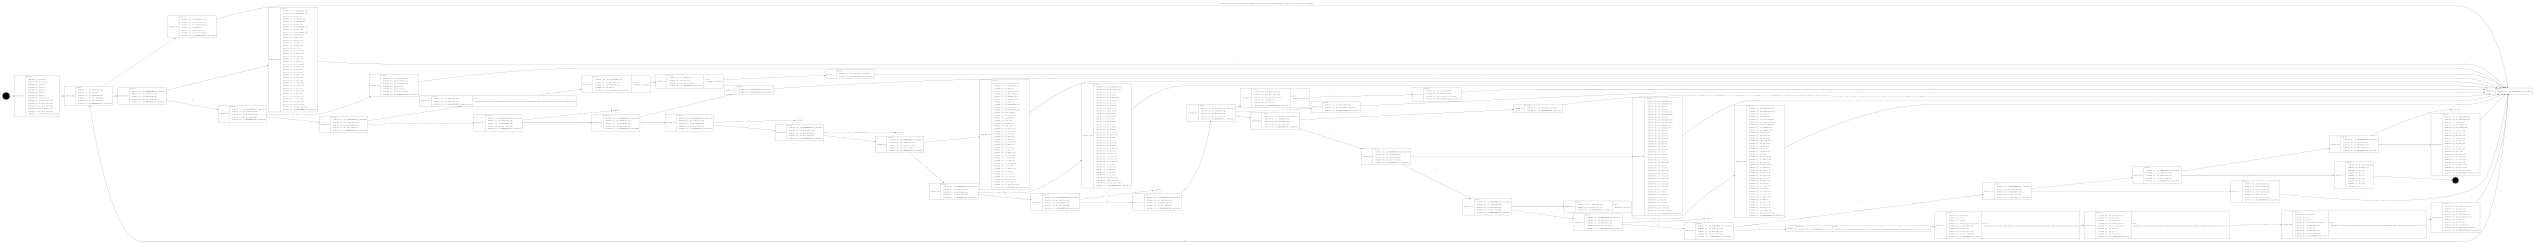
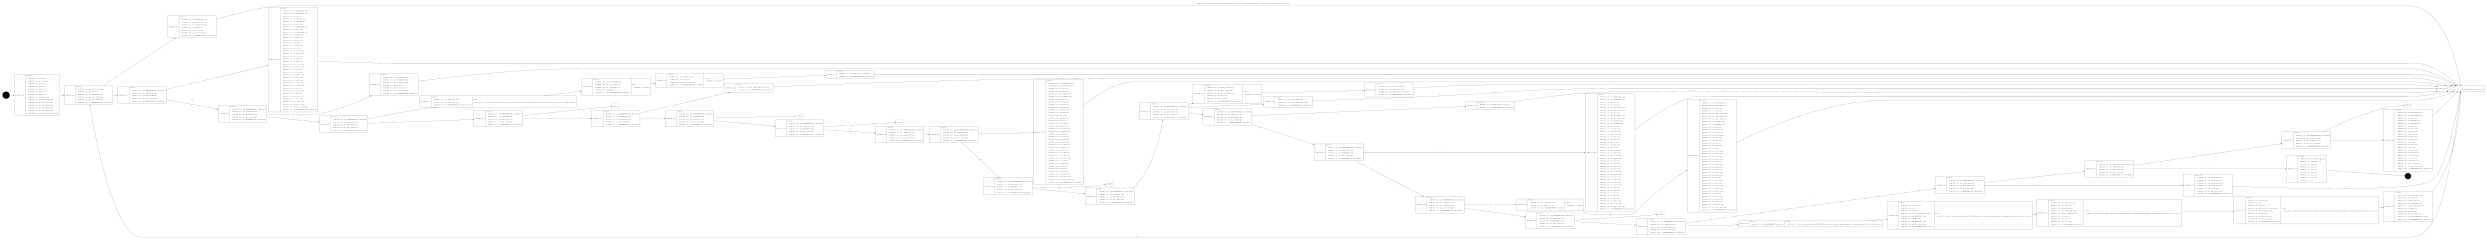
(1005, 135) -> none
